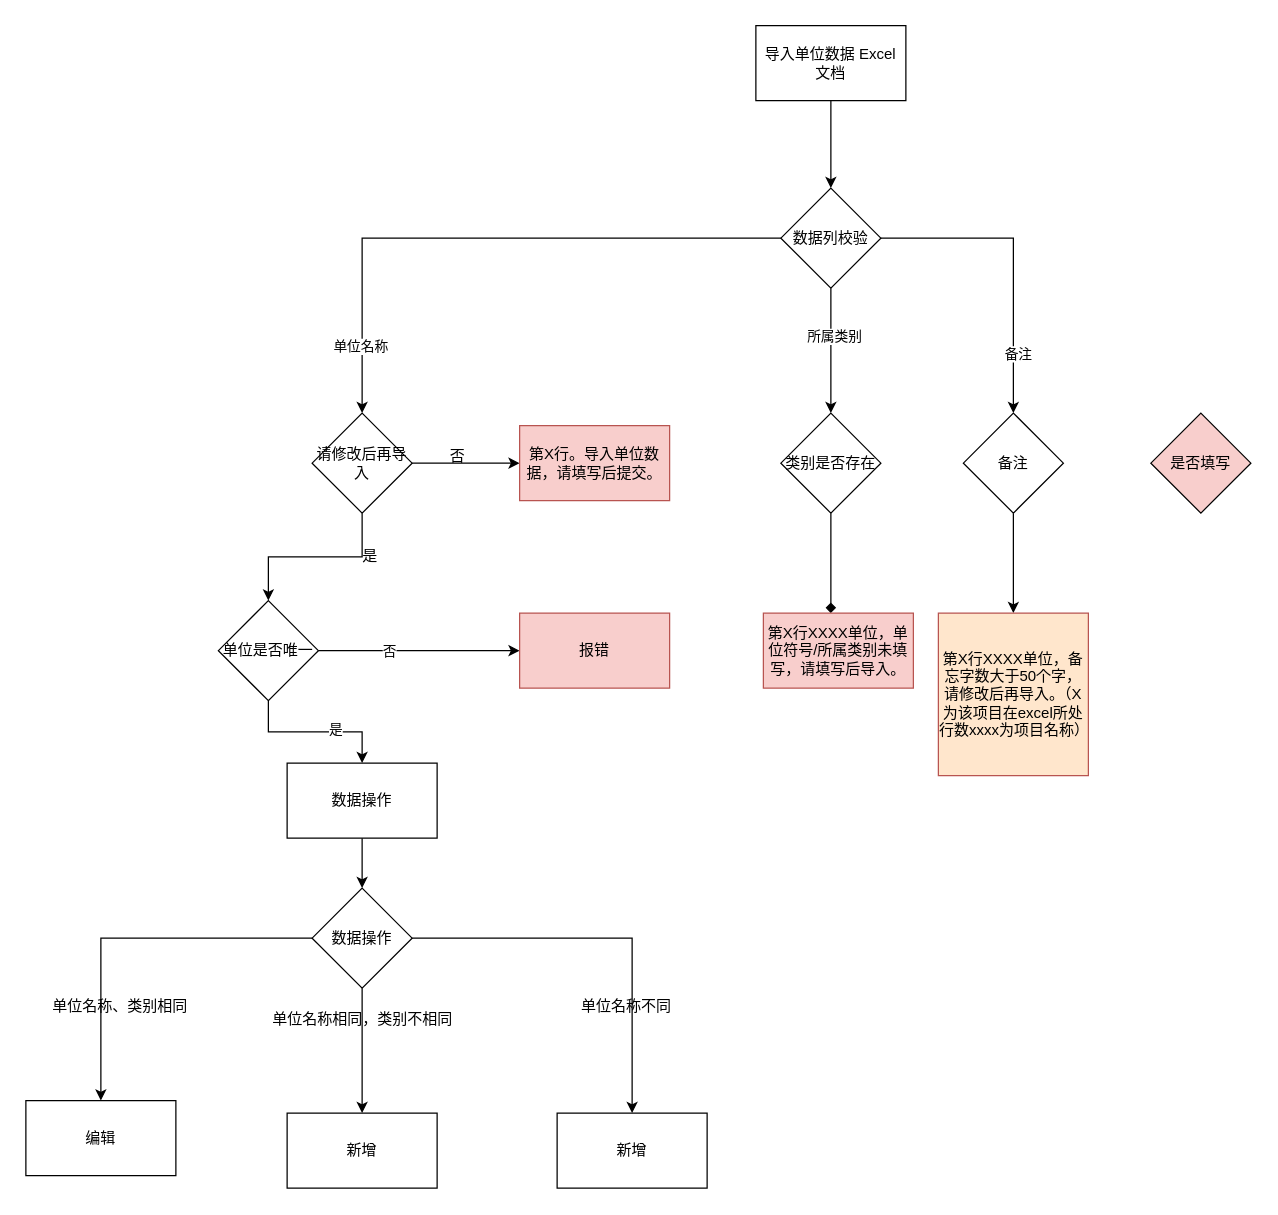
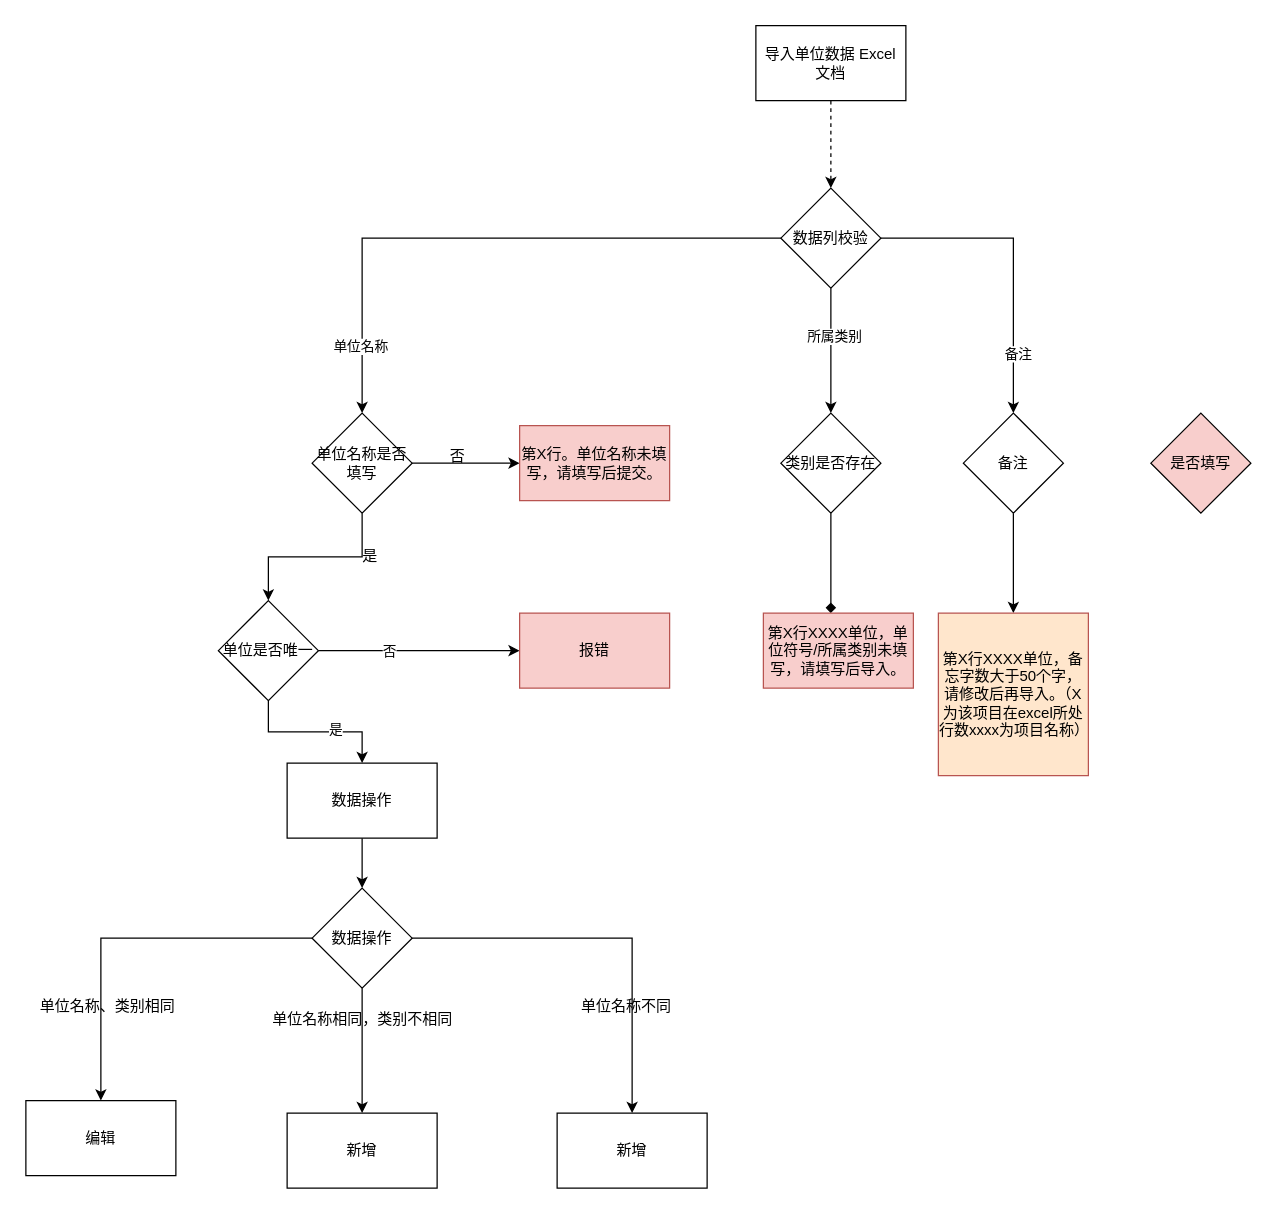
(831, 140) -> (831, 140)
(362, 463) -> (362, 463)
(594, 463) -> (594, 463)
(119, 1007) -> (107, 1007)
